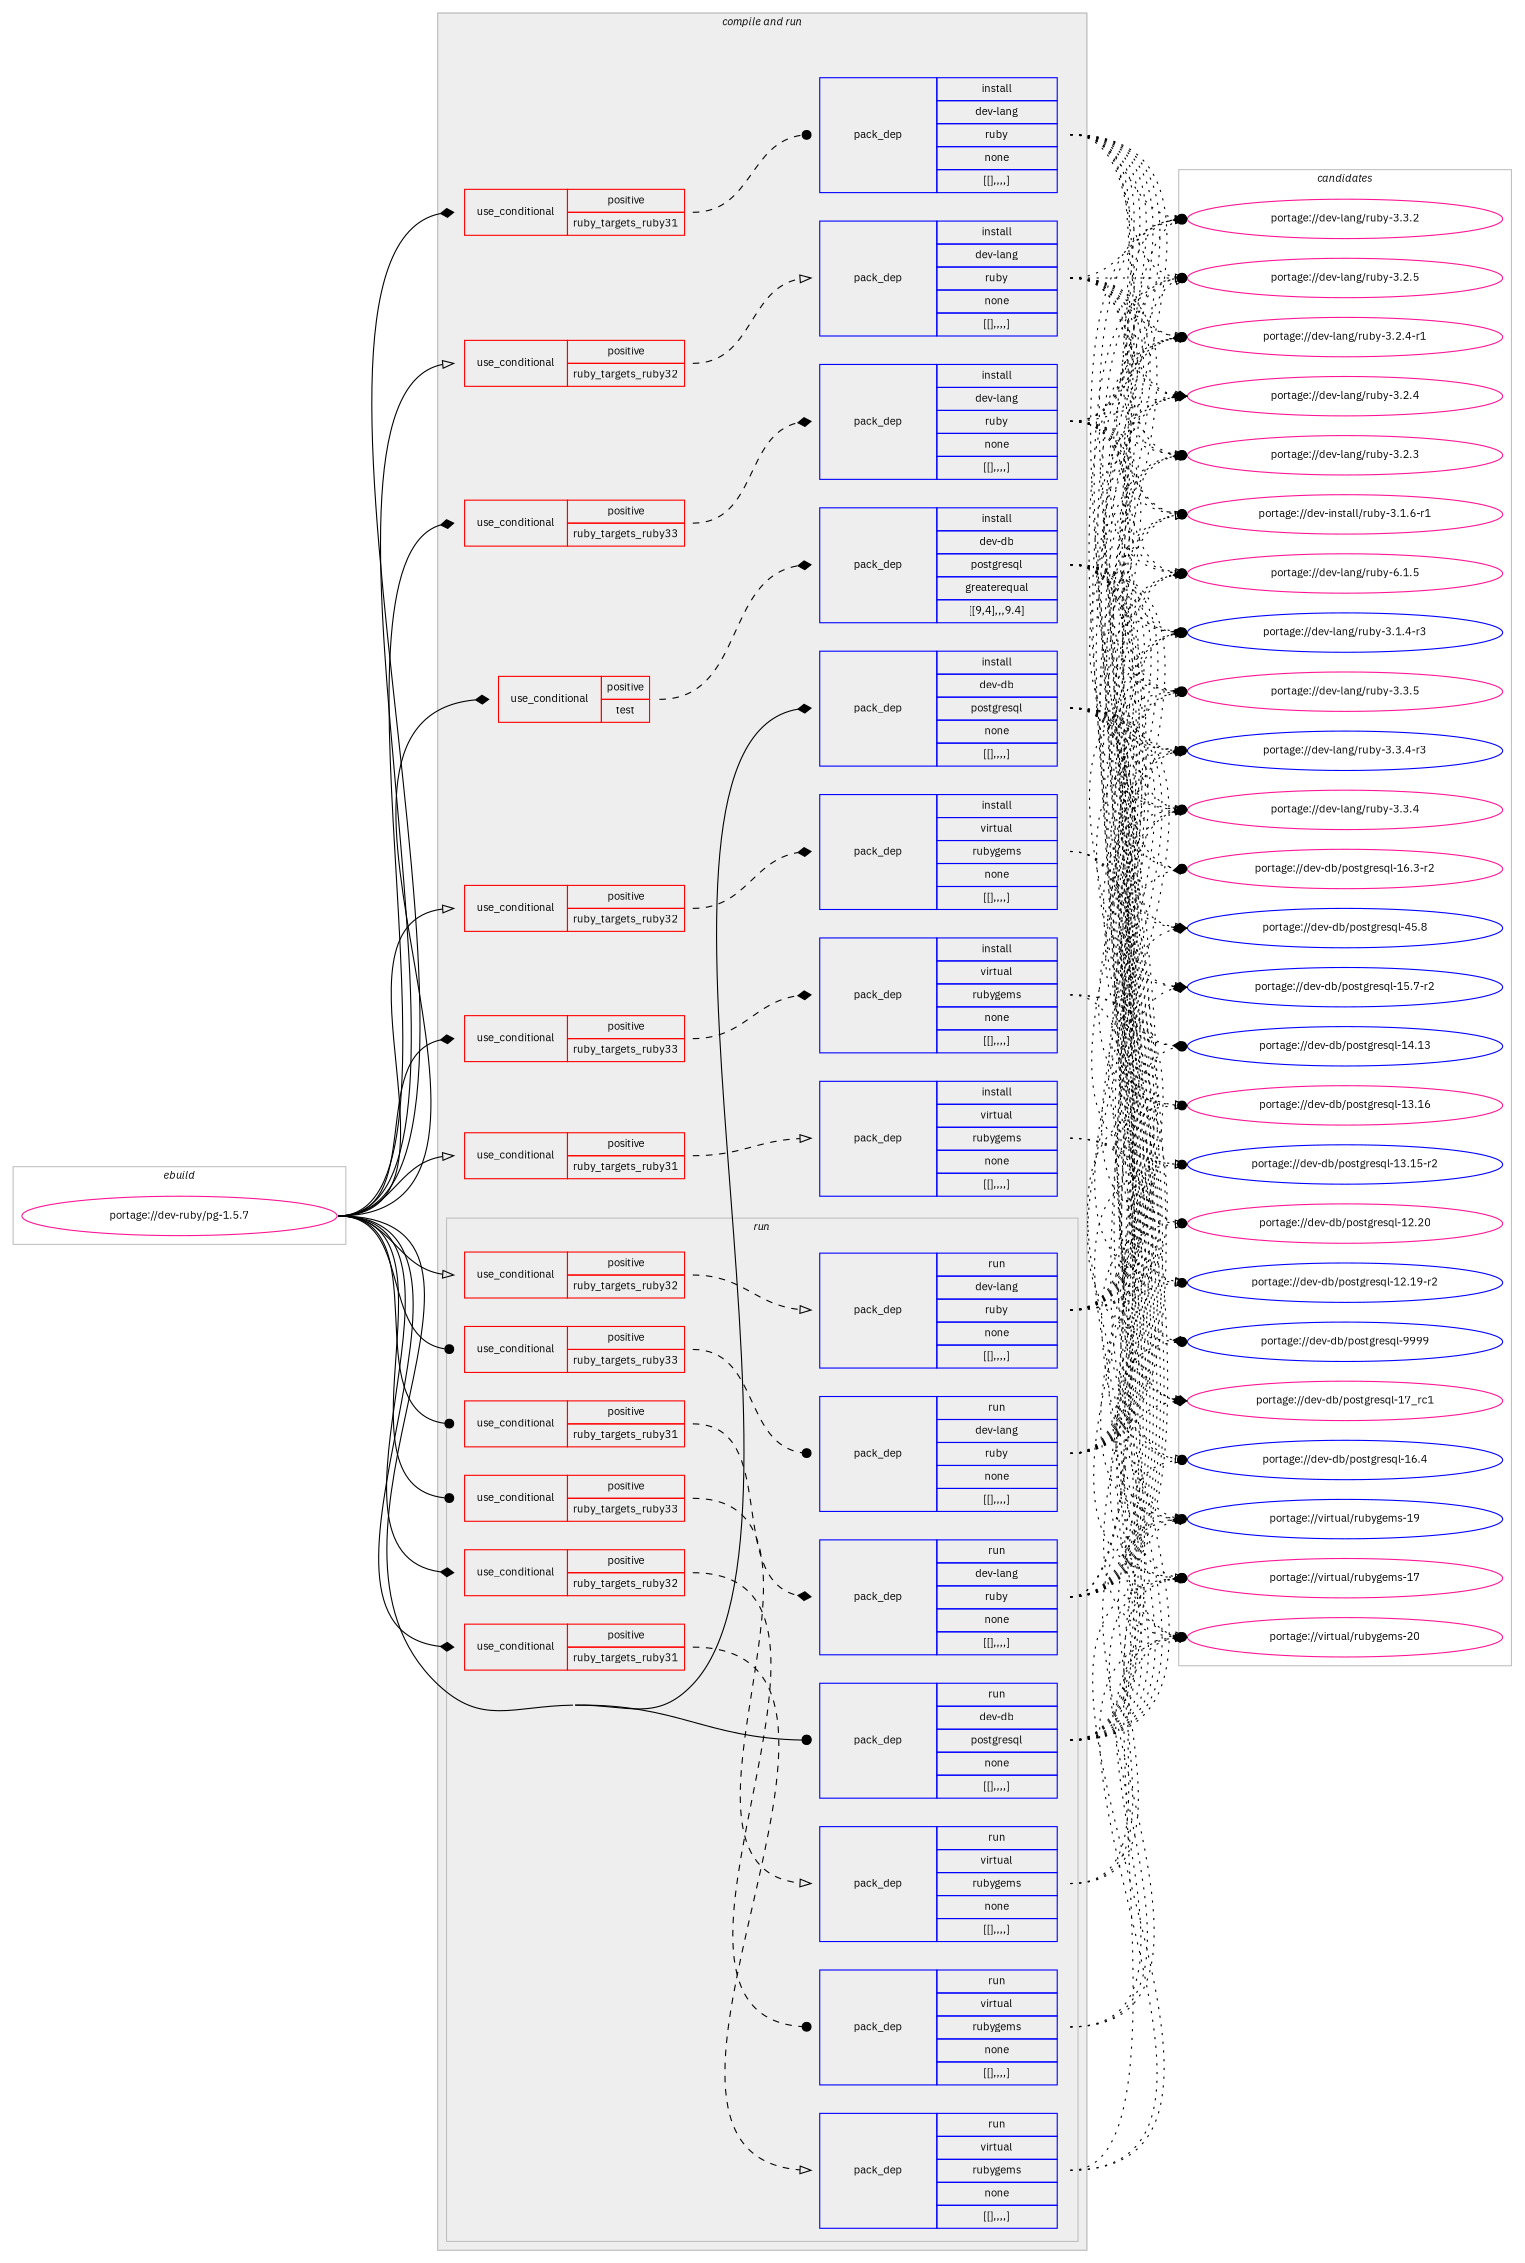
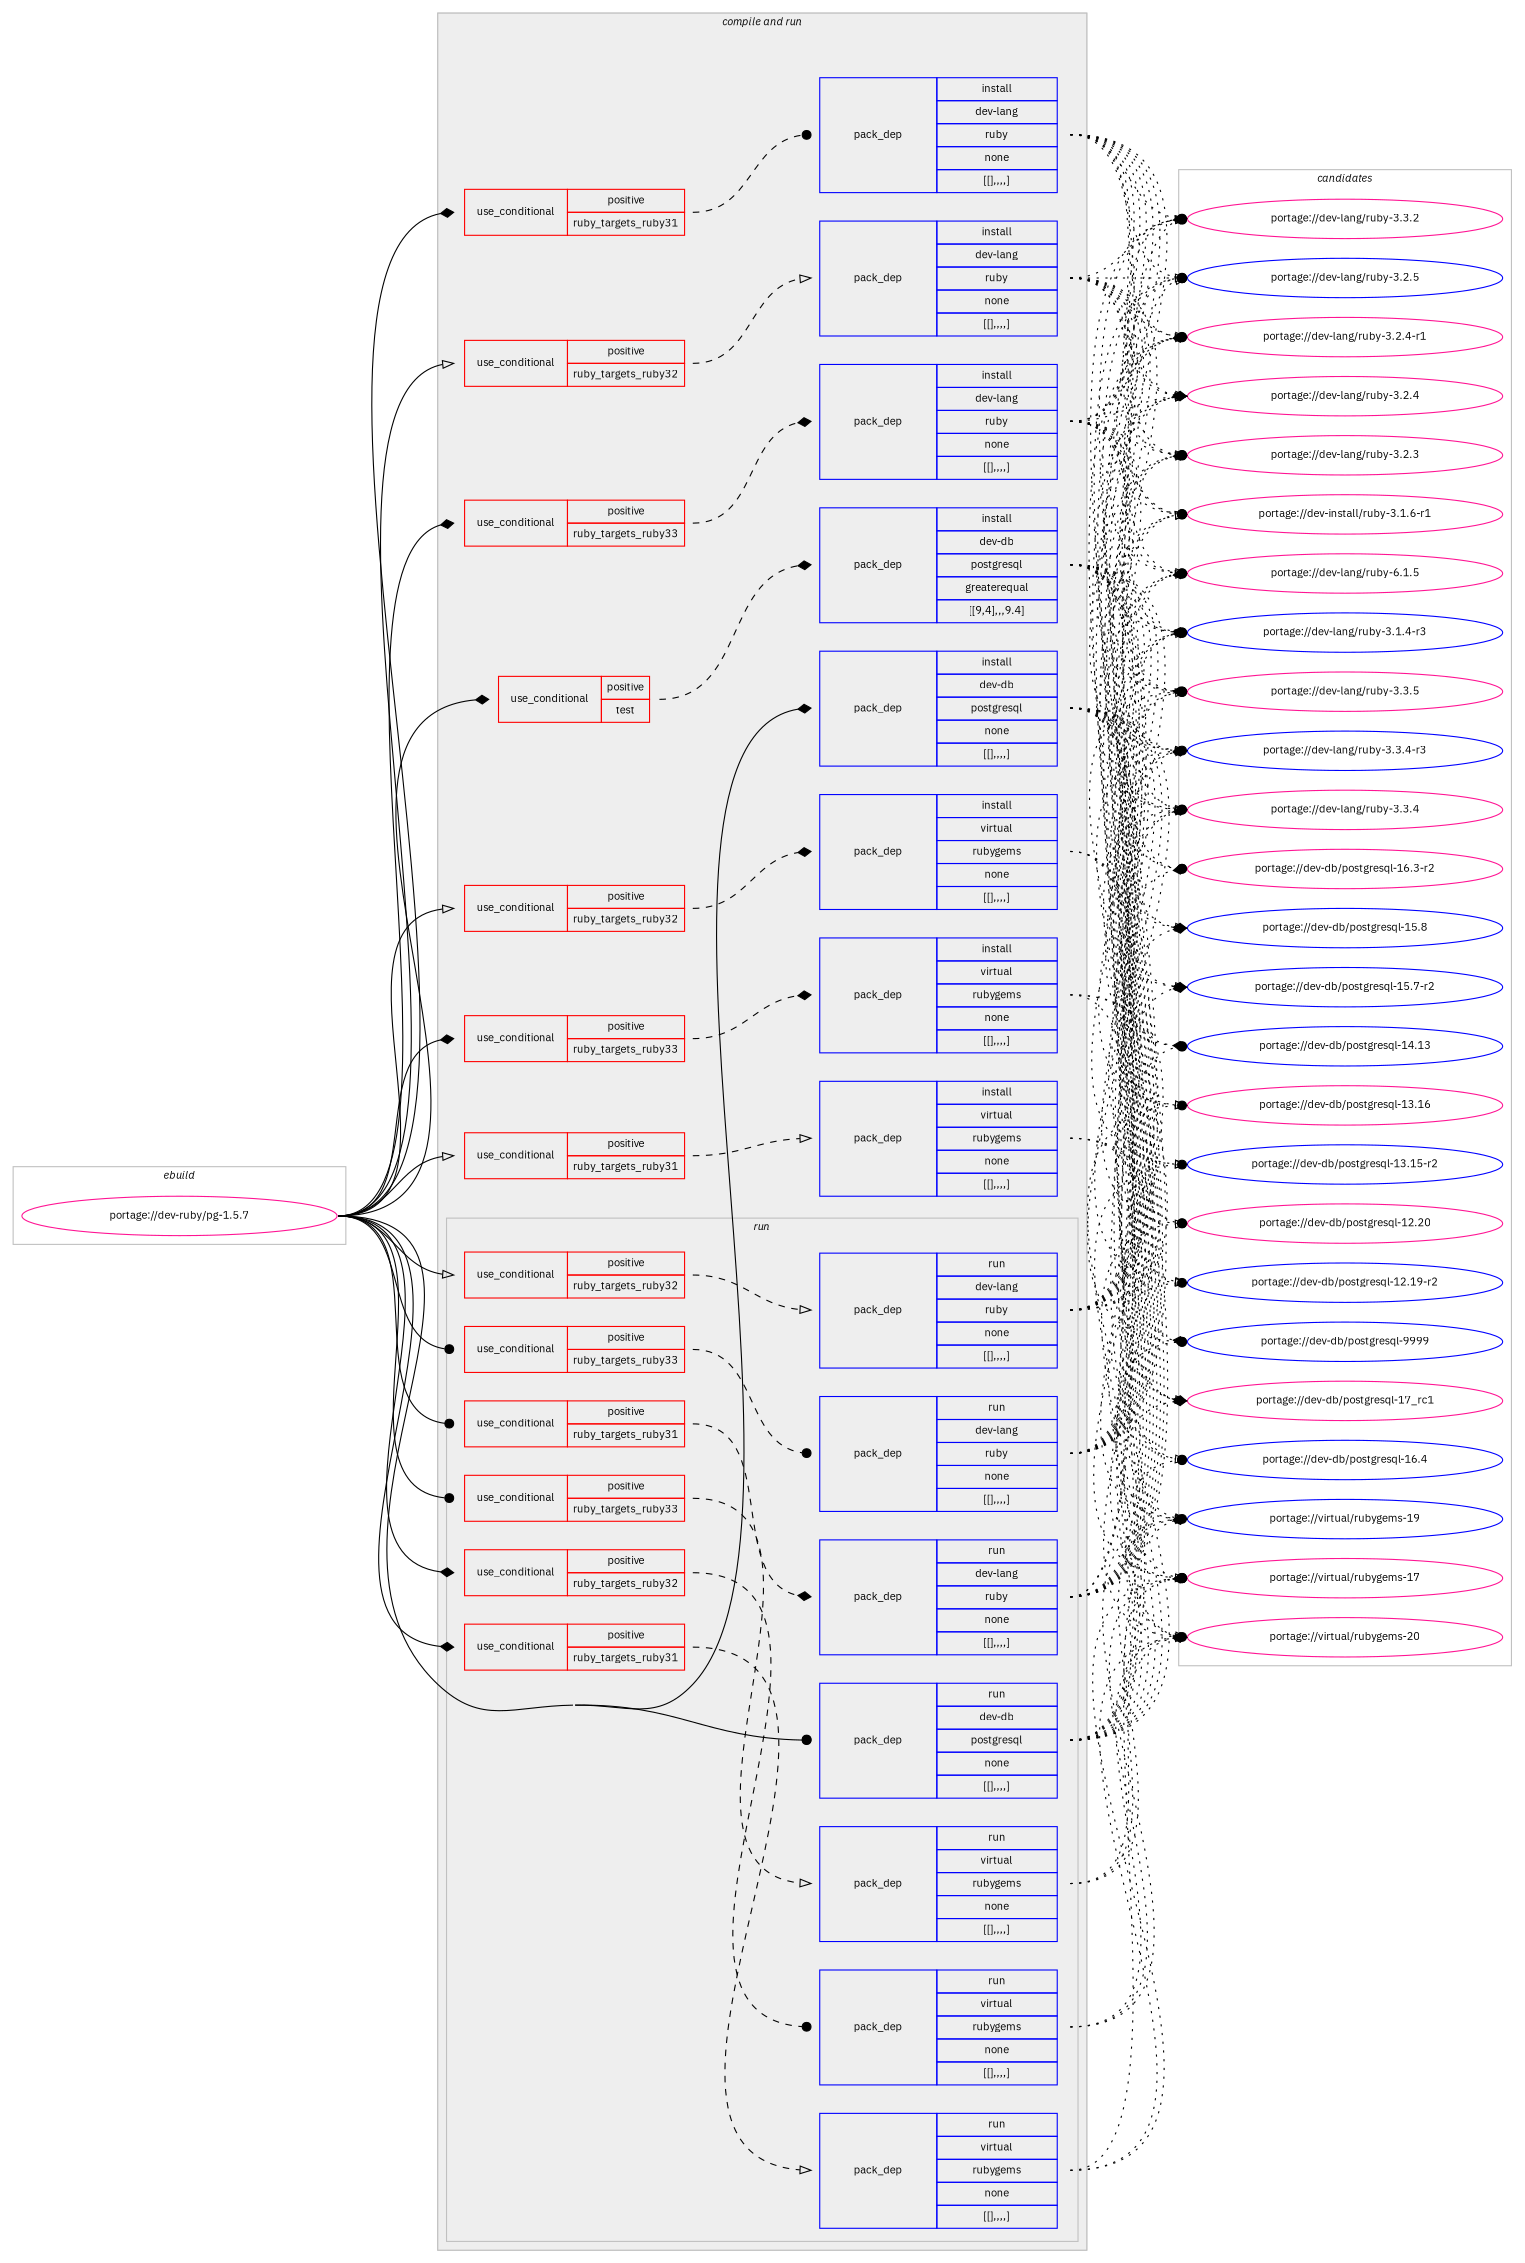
(1345, 278) -> (1345, 278)
(1345, 928) -> (1345, 928)
